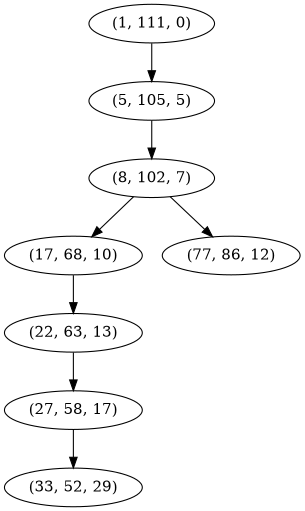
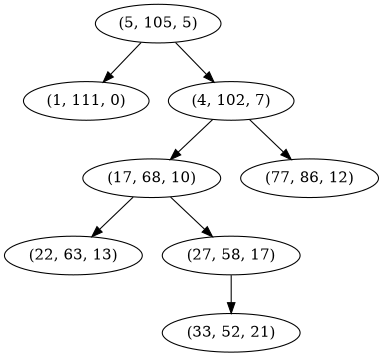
(152, 57) -> (126, 58)
(152, 178) -> (231, 101)
(73, 366) -> (188, 213)
(73, 487) -> (231, 333)
